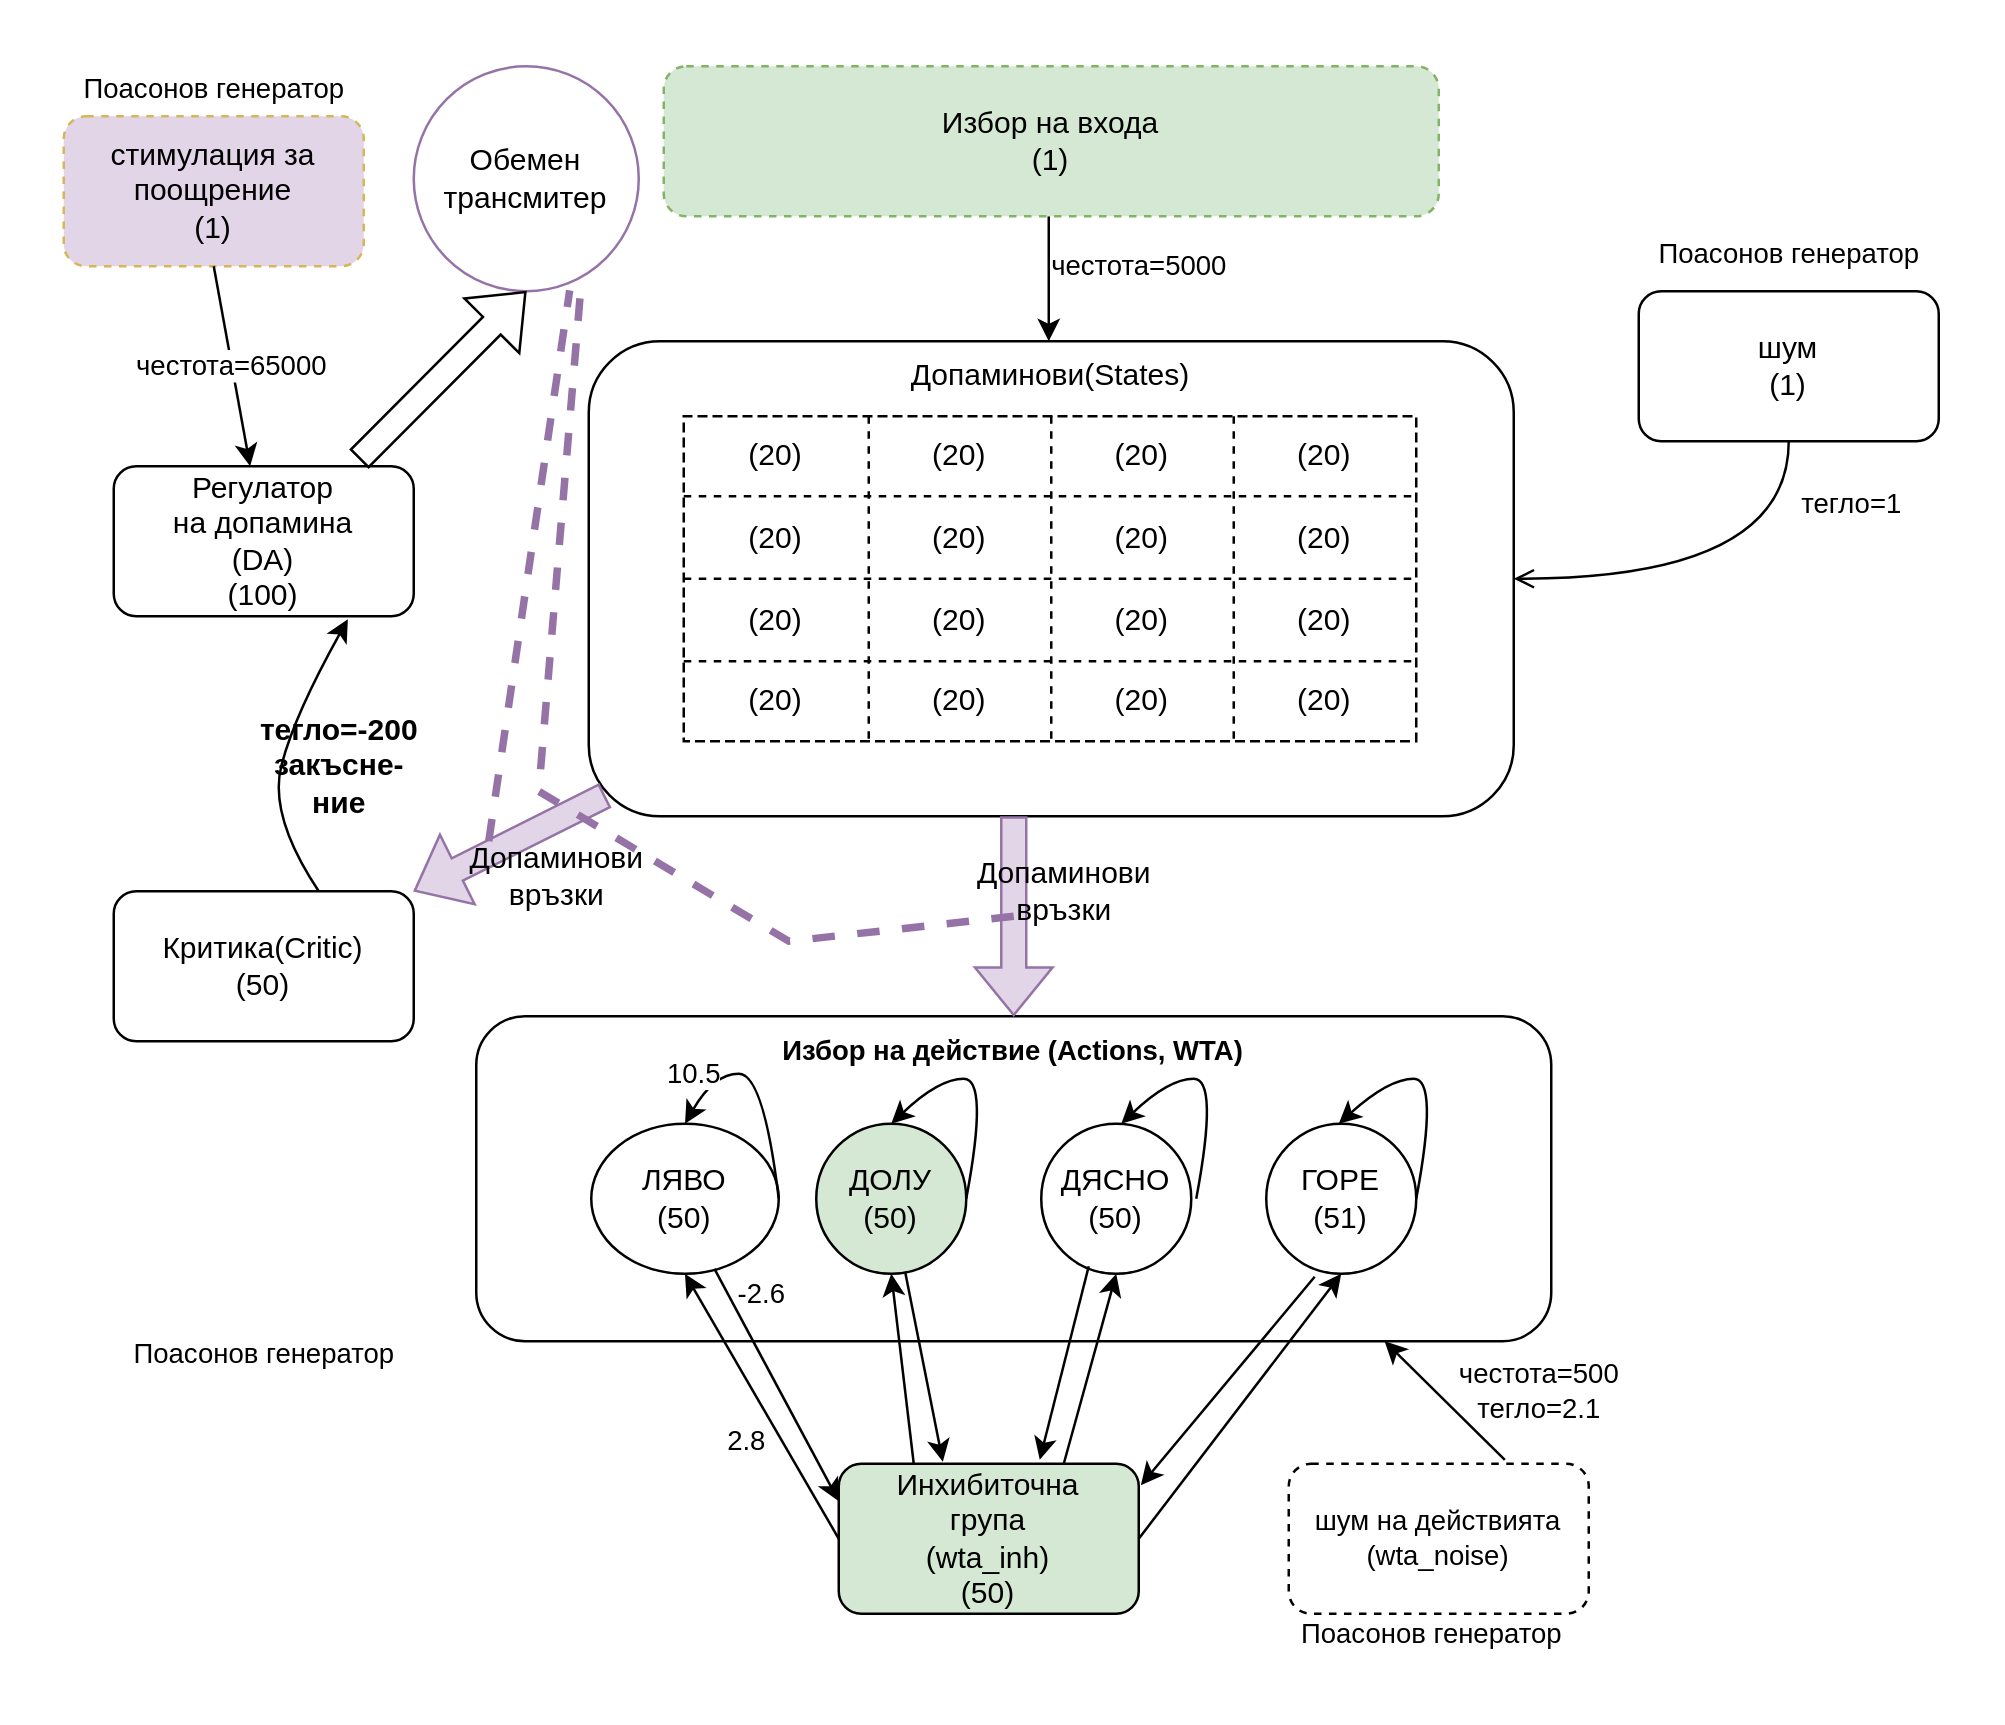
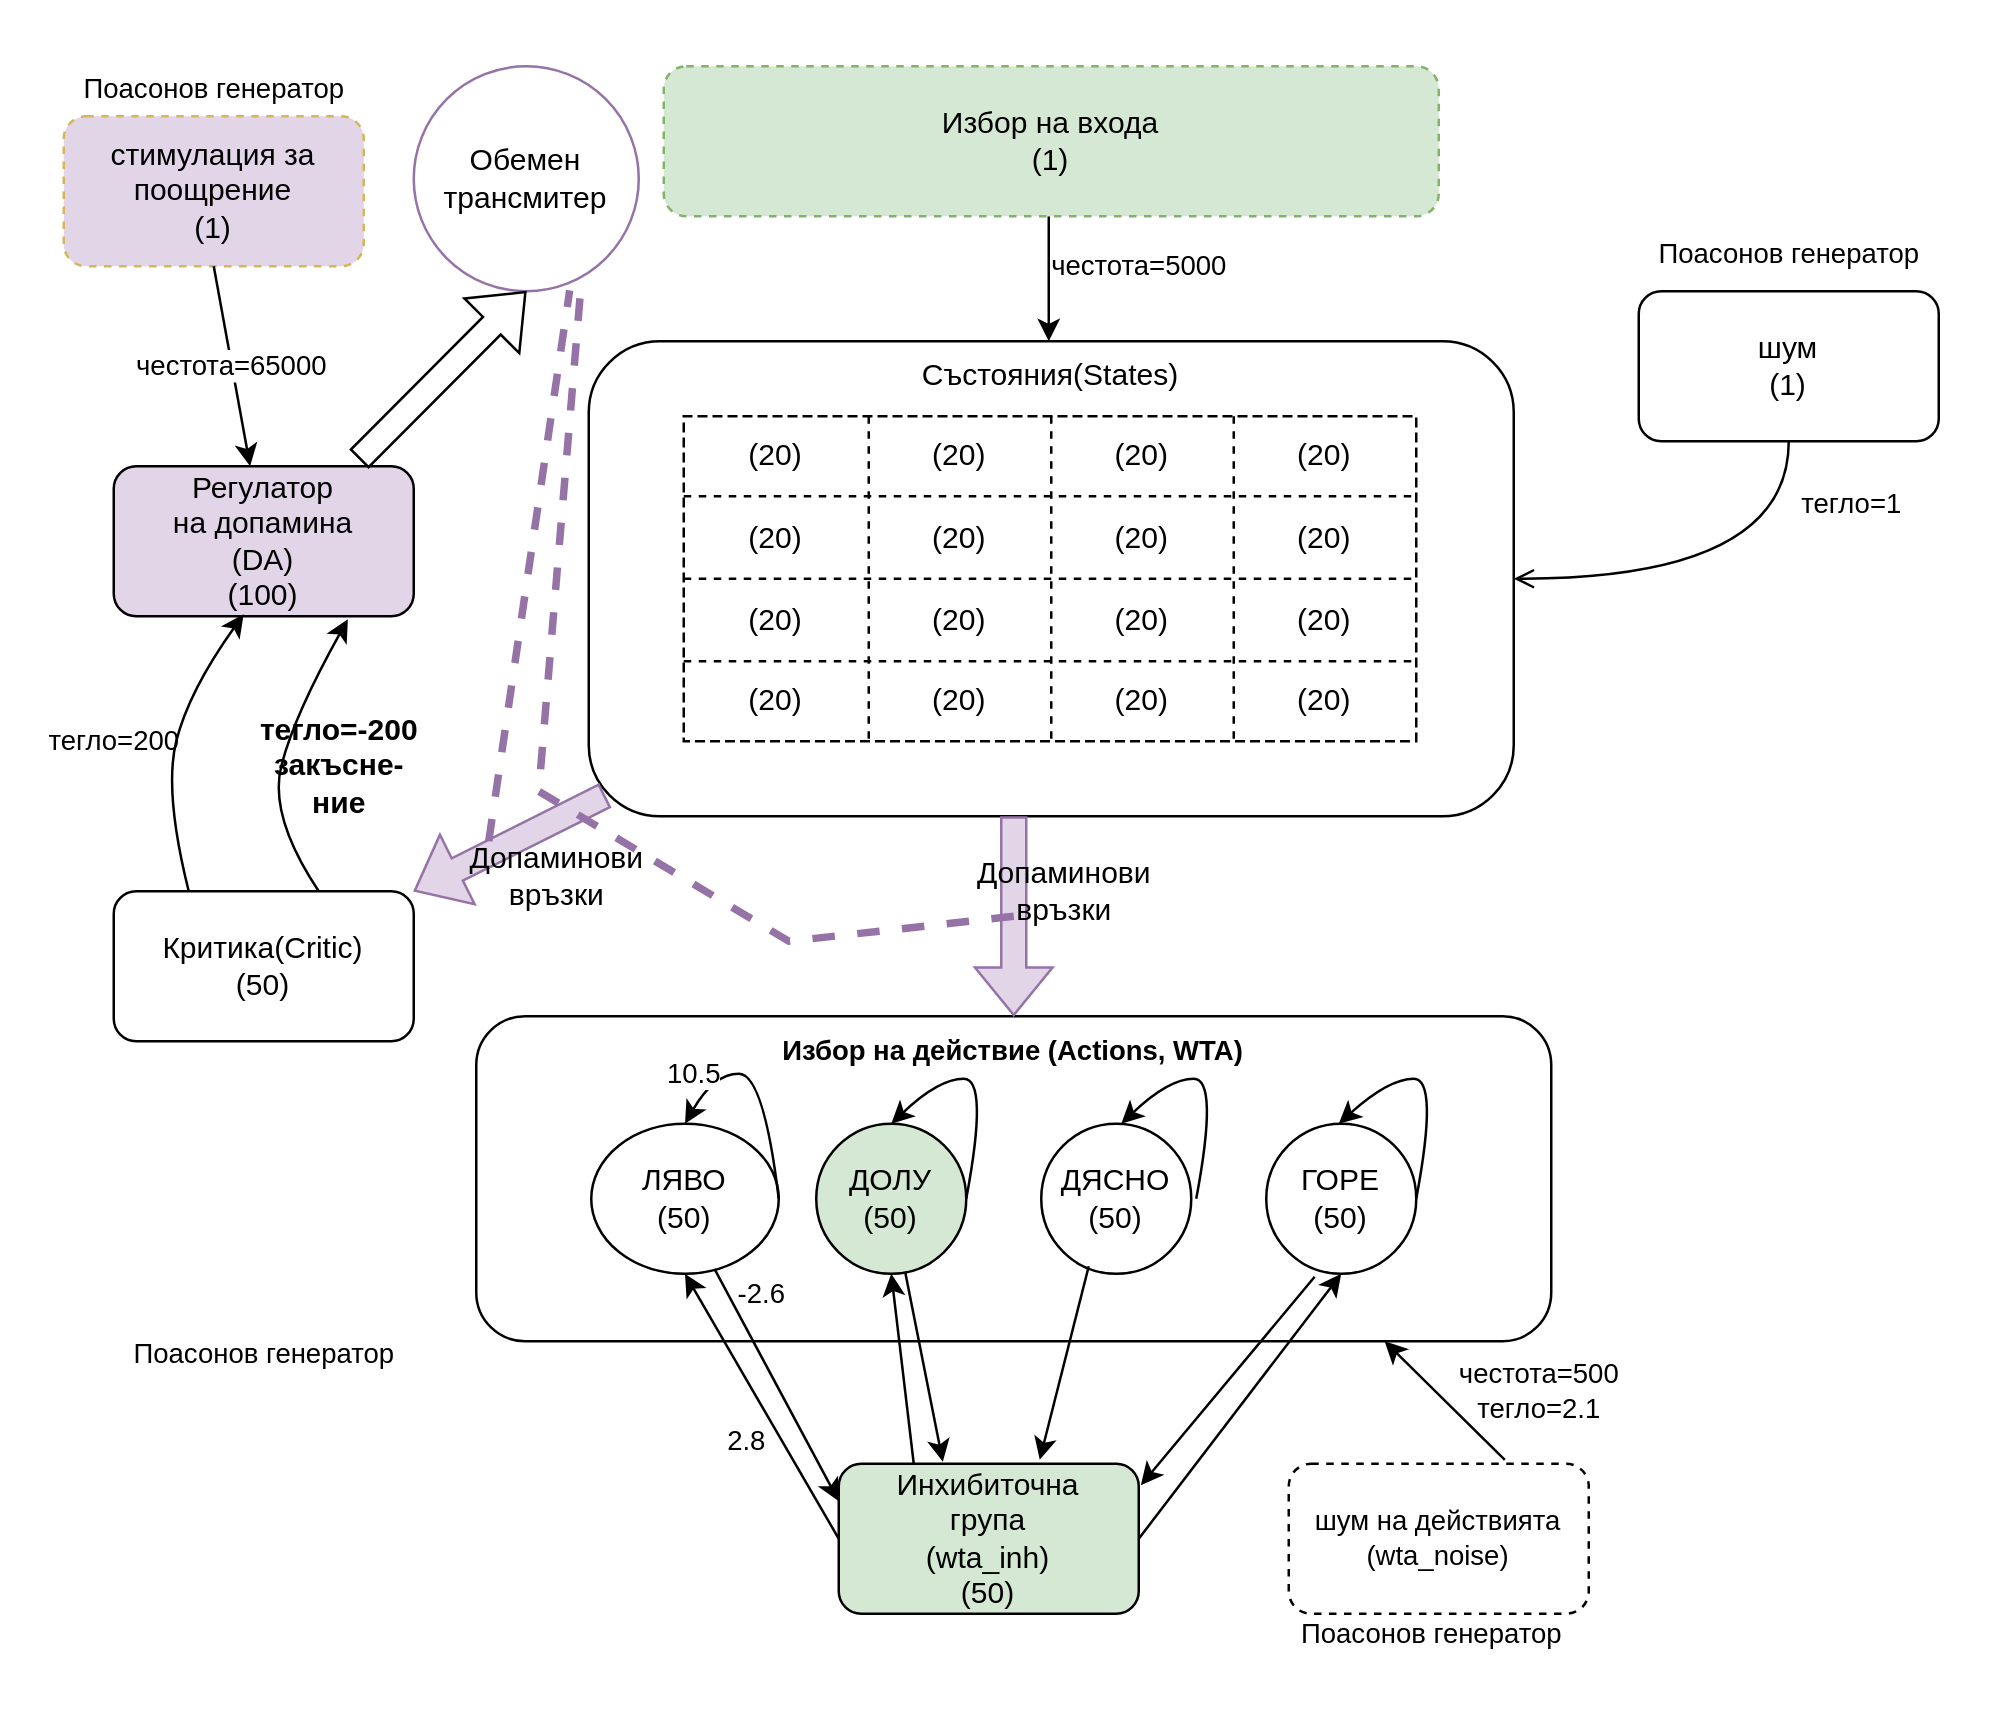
(1051, 377) -> (1051, 377)
(264, 541) -> (264, 541)
none -> (174, 754)
(1341, 1199) -> (1341, 1199)
(1088, 1376) -> none
